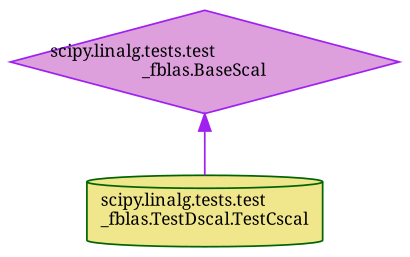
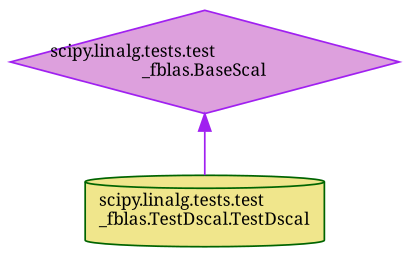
(205, 211) -> (205, 211)
